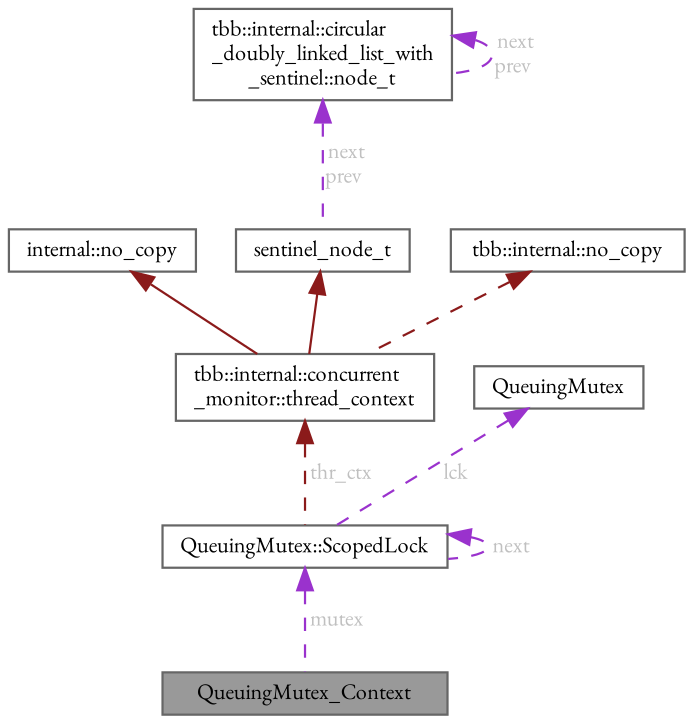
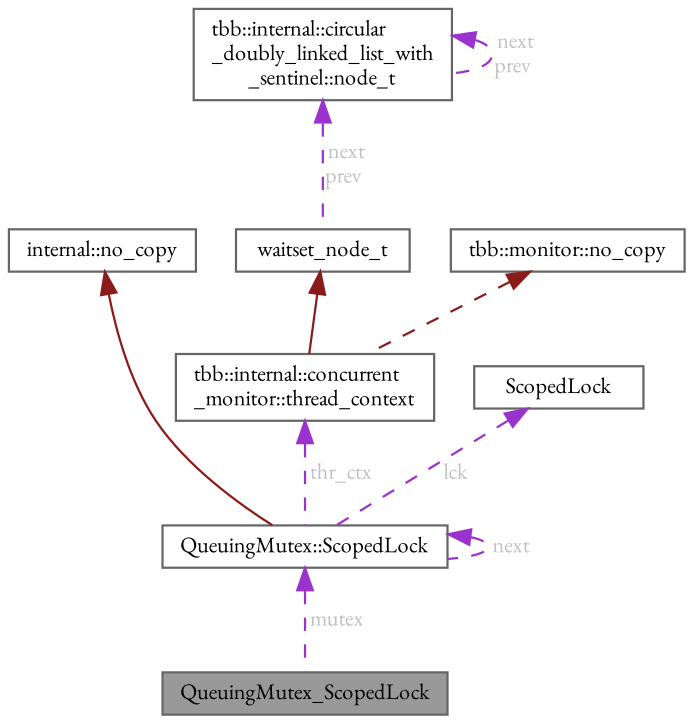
(323, 250) -> (323, 250)
(568, 250) -> (568, 250)
(204, 319) -> (163, 430)
(559, 387) -> (559, 387)
(305, 484) -> (305, 484)
(305, 694) -> (305, 694)
